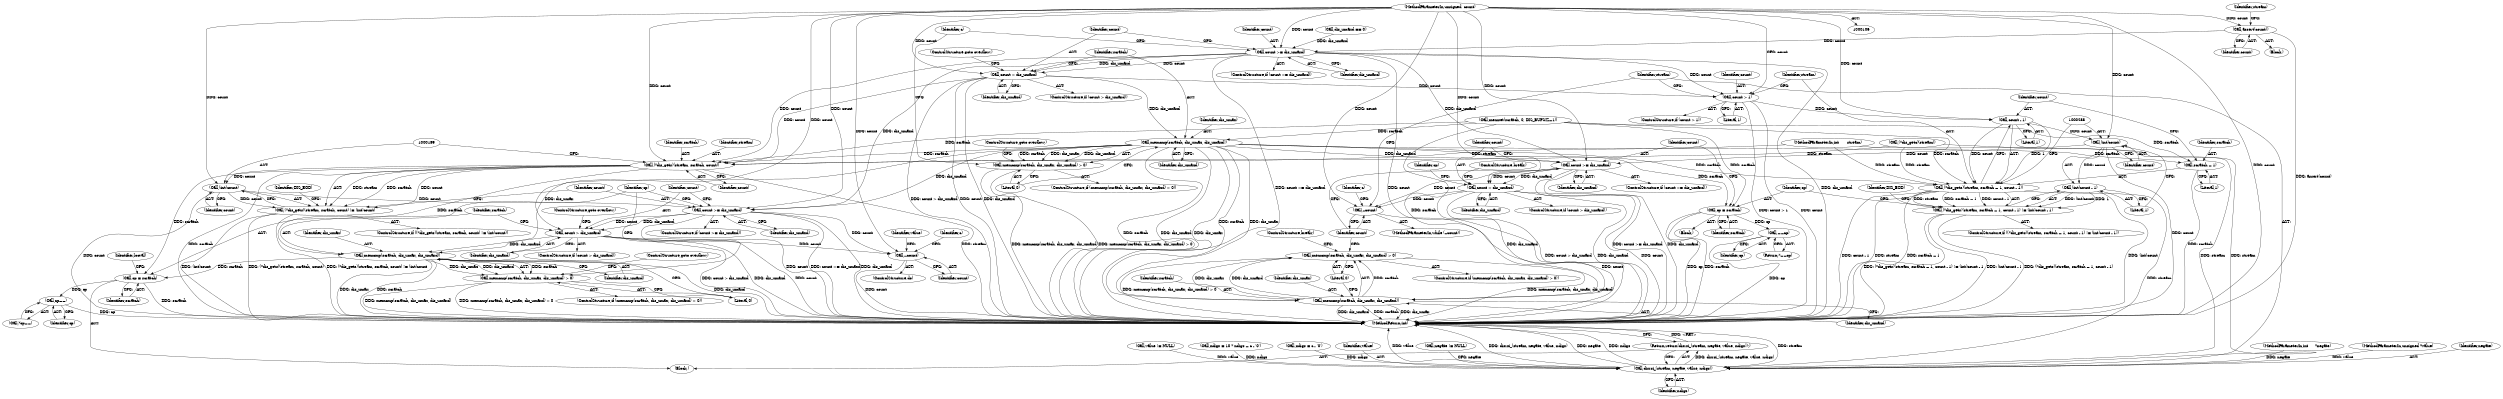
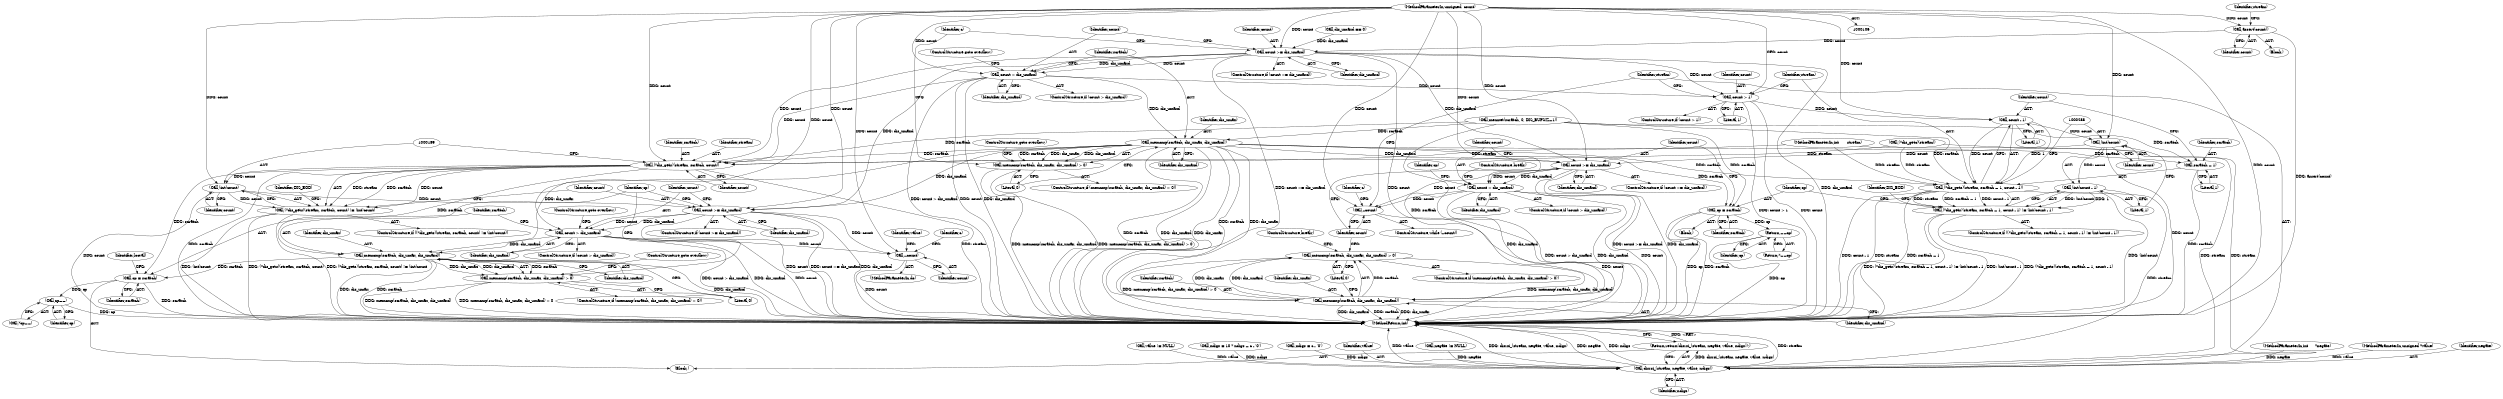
(1426, 233) -> (1426, 233)
(1779, 233) -> (1779, 233)
(893, 278) -> (893, 278)
(1469, 358) -> (1469, 358)
